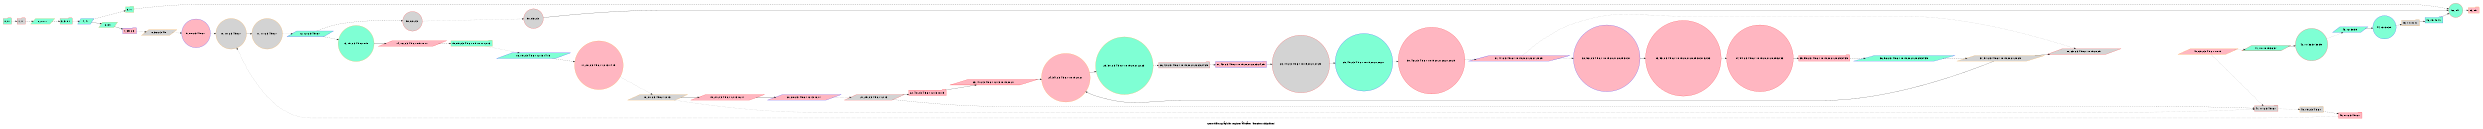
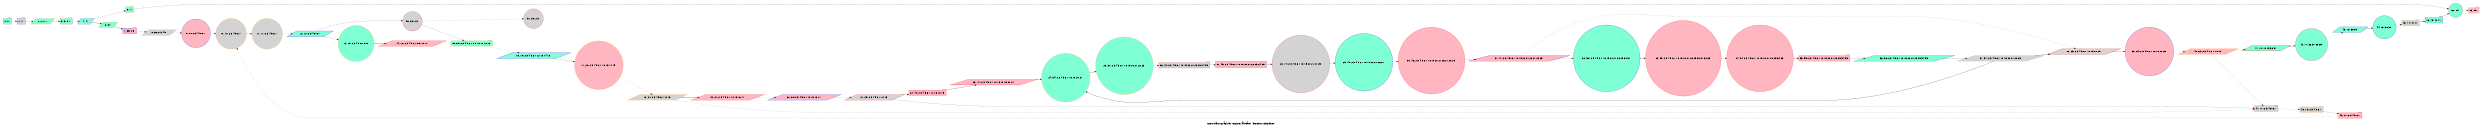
(1495, 10) -> none
(21, 21) -> (21, 21)
(444, 43) -> (442, 32)
none -> (2149, 52)
(1607, 58) -> (1607, 58)
(1066, 78) -> (1066, 78)
(765, 97) -> (765, 97)
